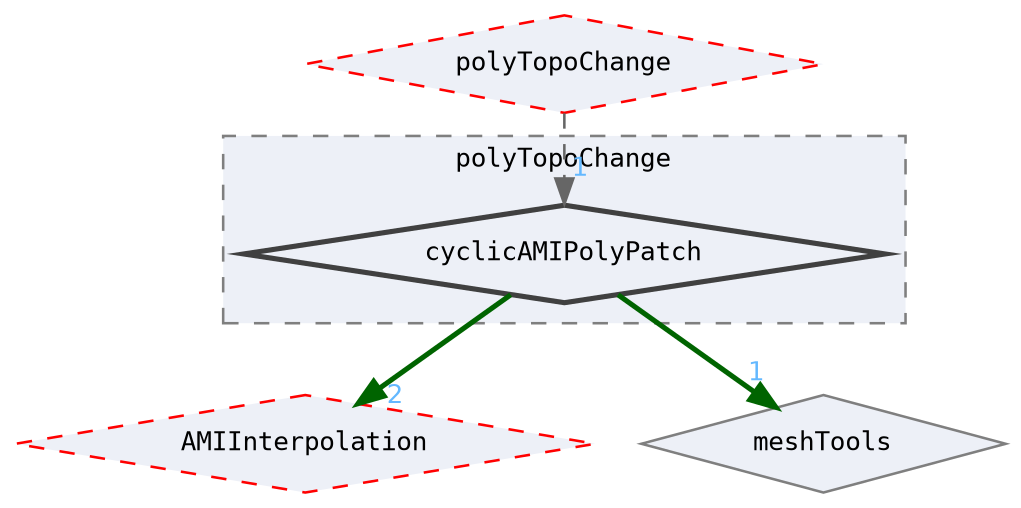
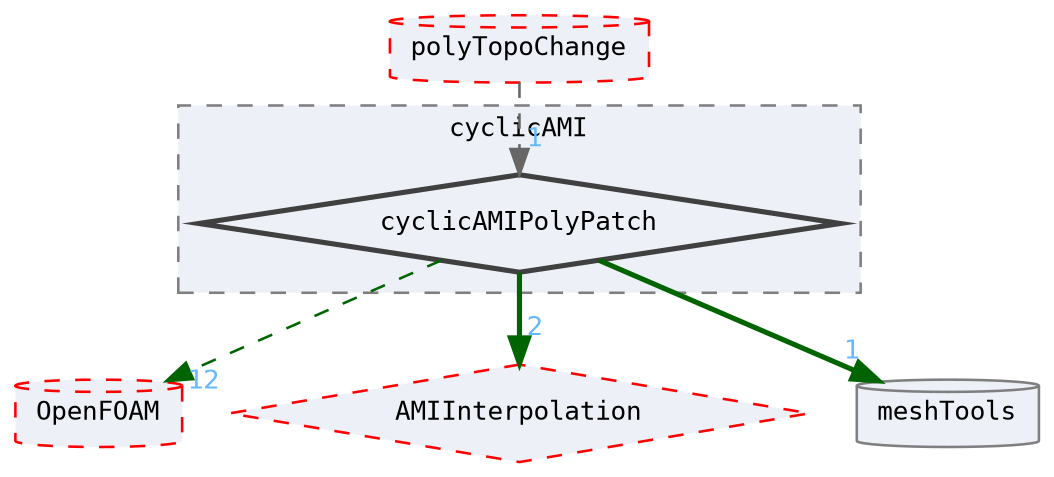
(564, 64) -> (519, 49)
(564, 160) -> (519, 130)
none -> (99, 413)
(823, 444) -> (948, 413)
